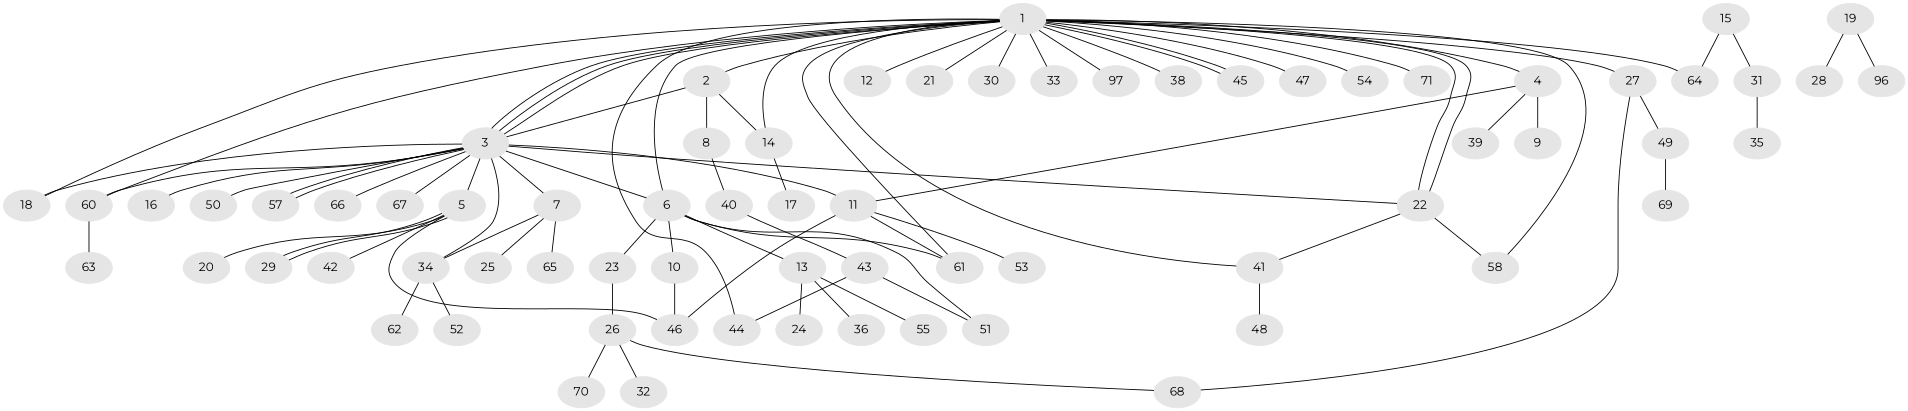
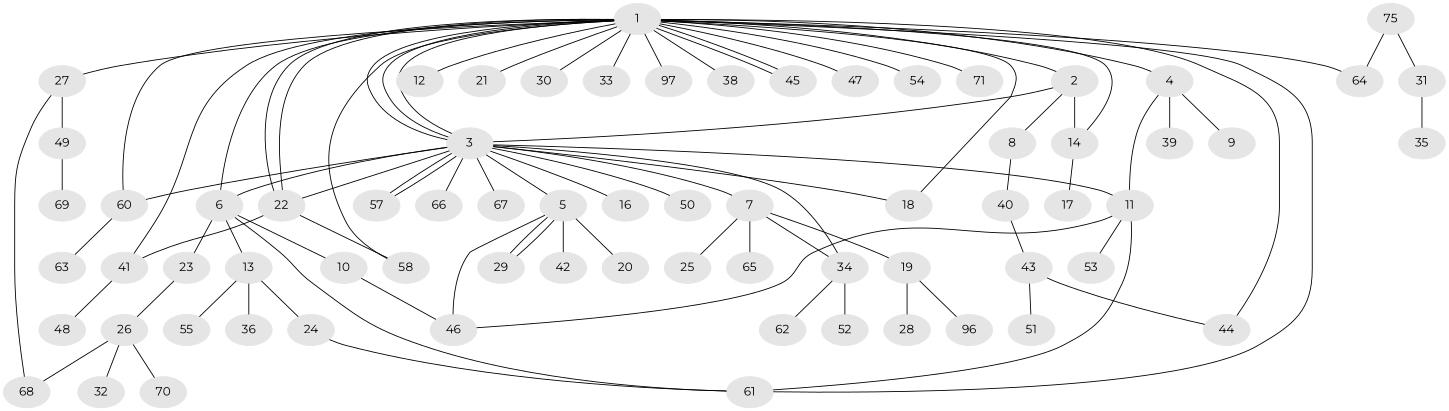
(1726, 19) -> (1391, 19)
(825, 233) -> none
none -> (833, 235)
none -> (526, 377)
